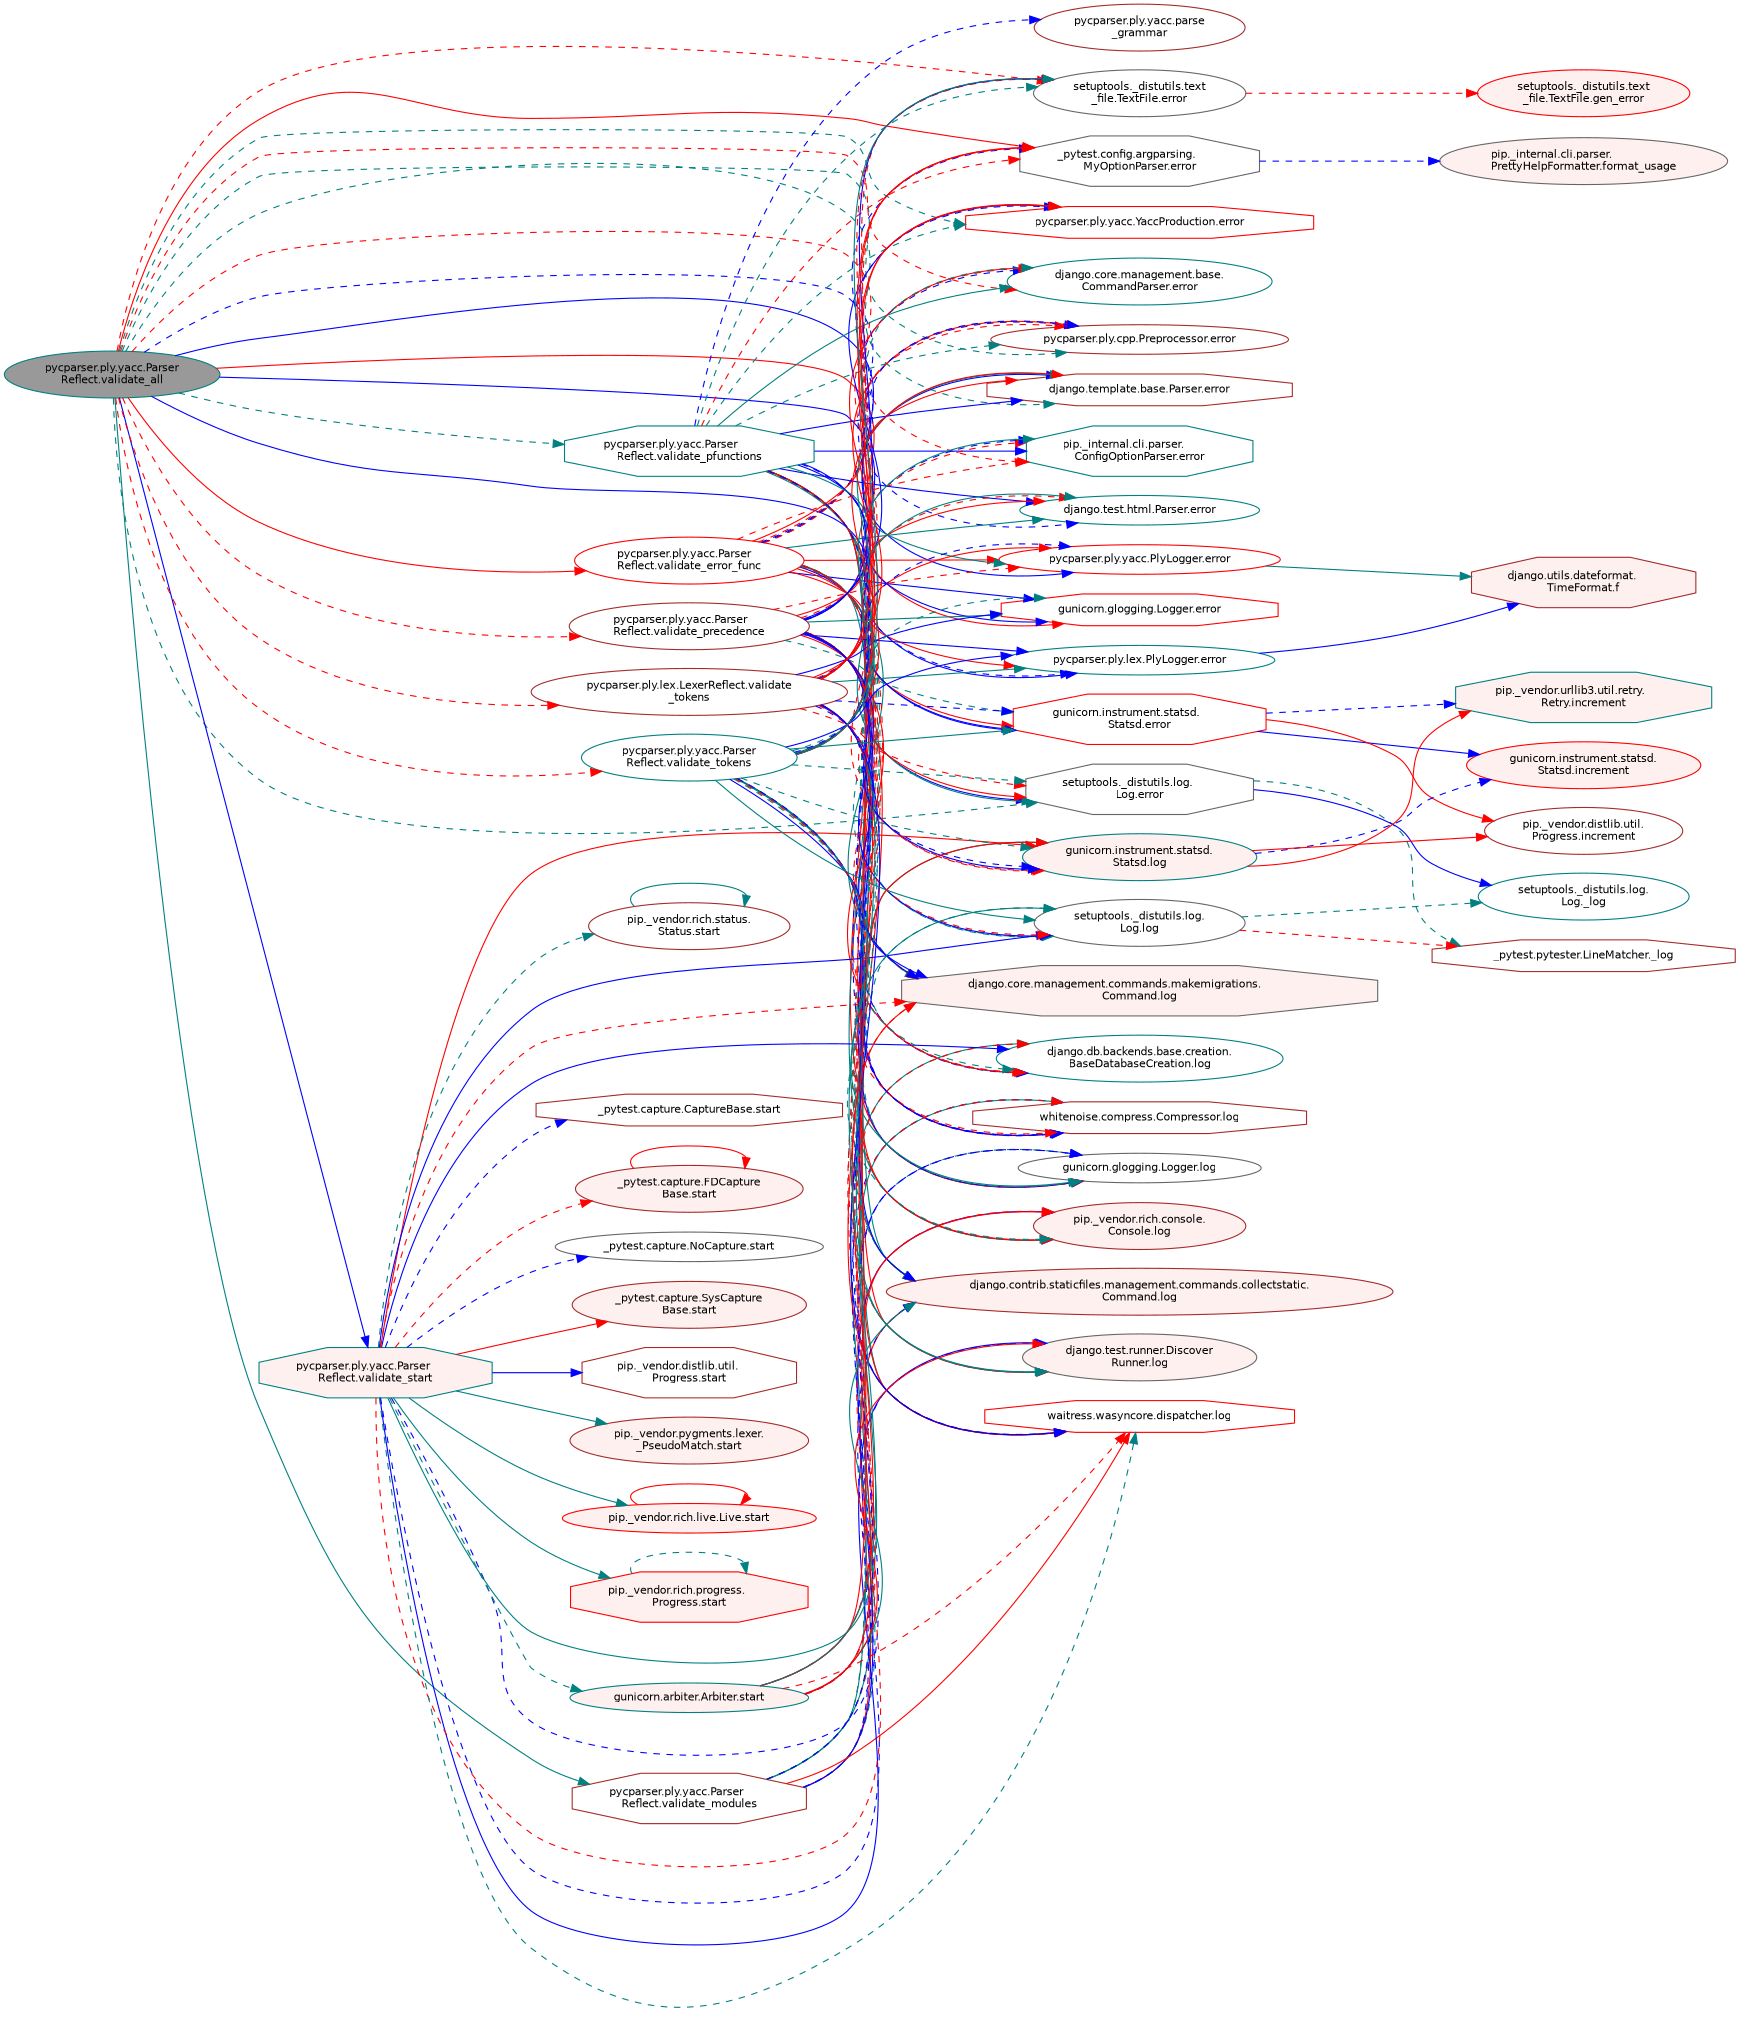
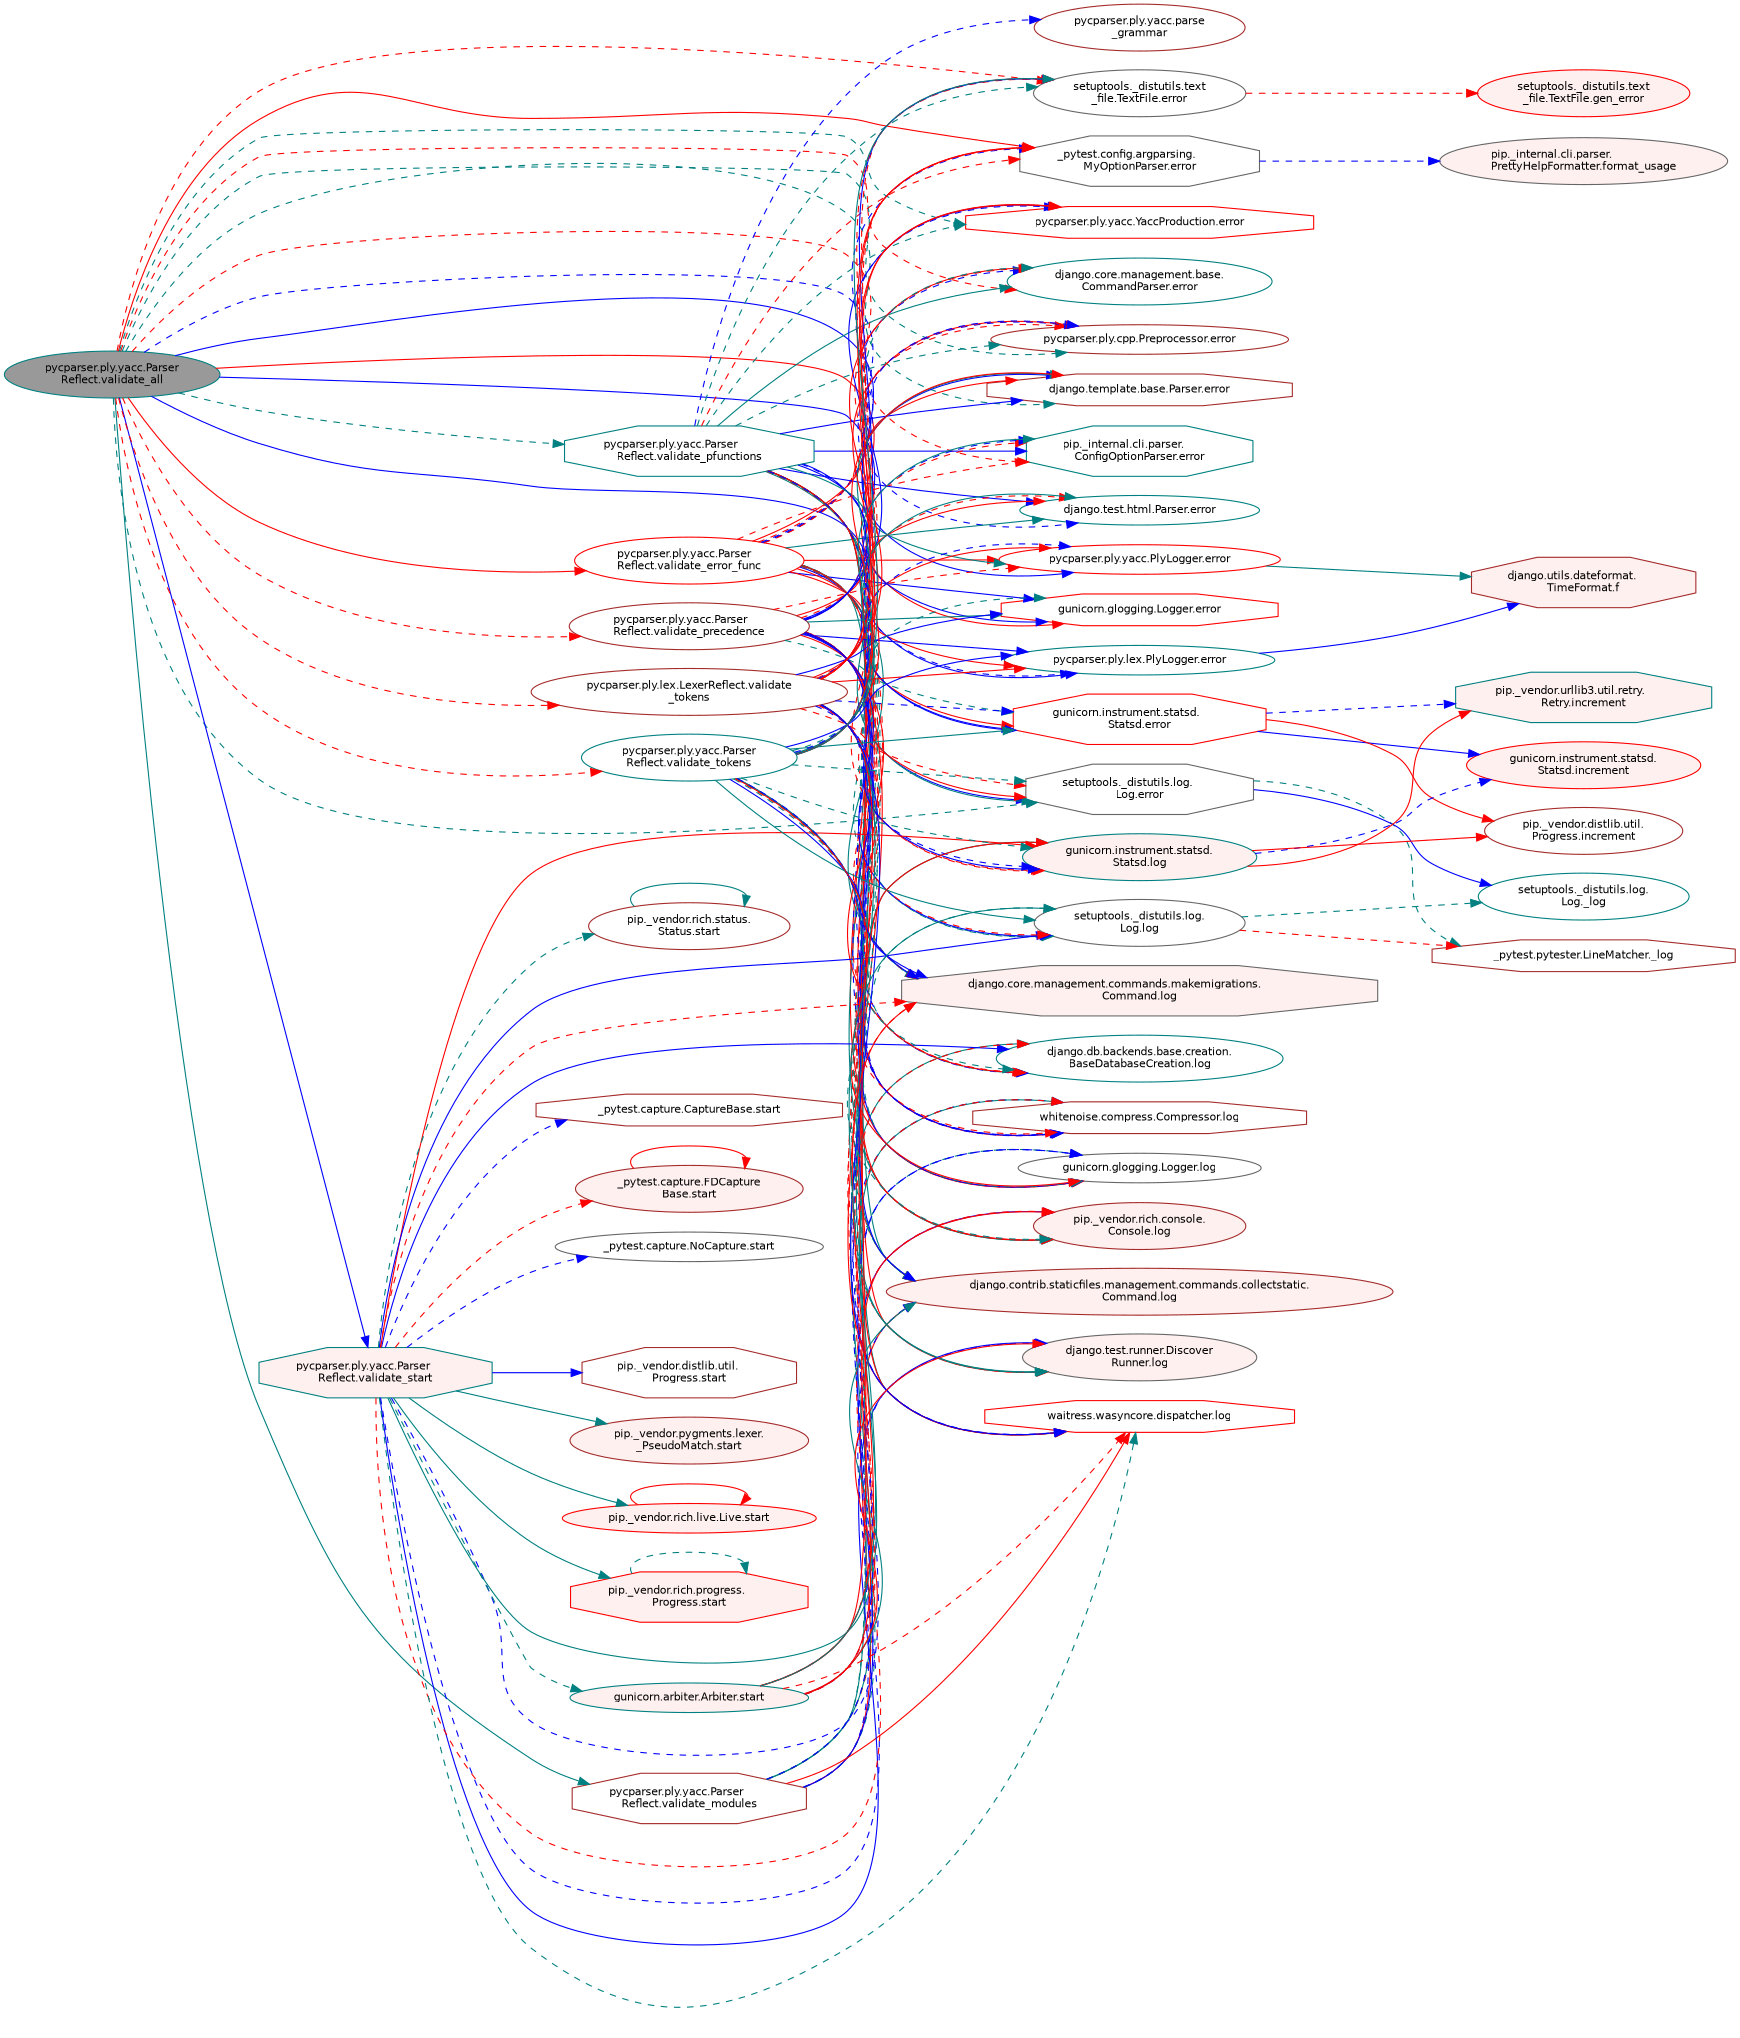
(932, 675) -> (932, 675)
(854, 1034) -> (854, 1034)
(689, 1305) -> none
